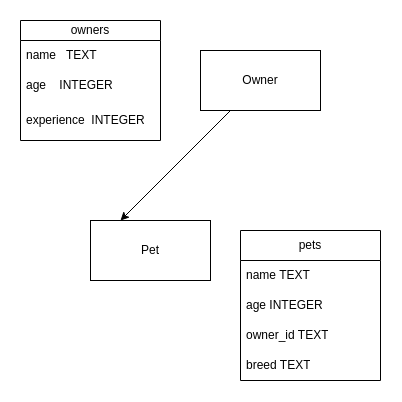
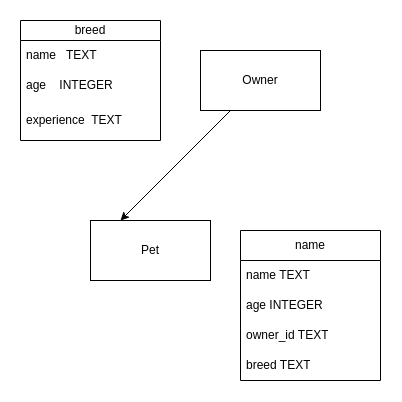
(91, 31) -> (91, 31)
(87, 121) -> (77, 121)
(311, 246) -> (311, 246)
